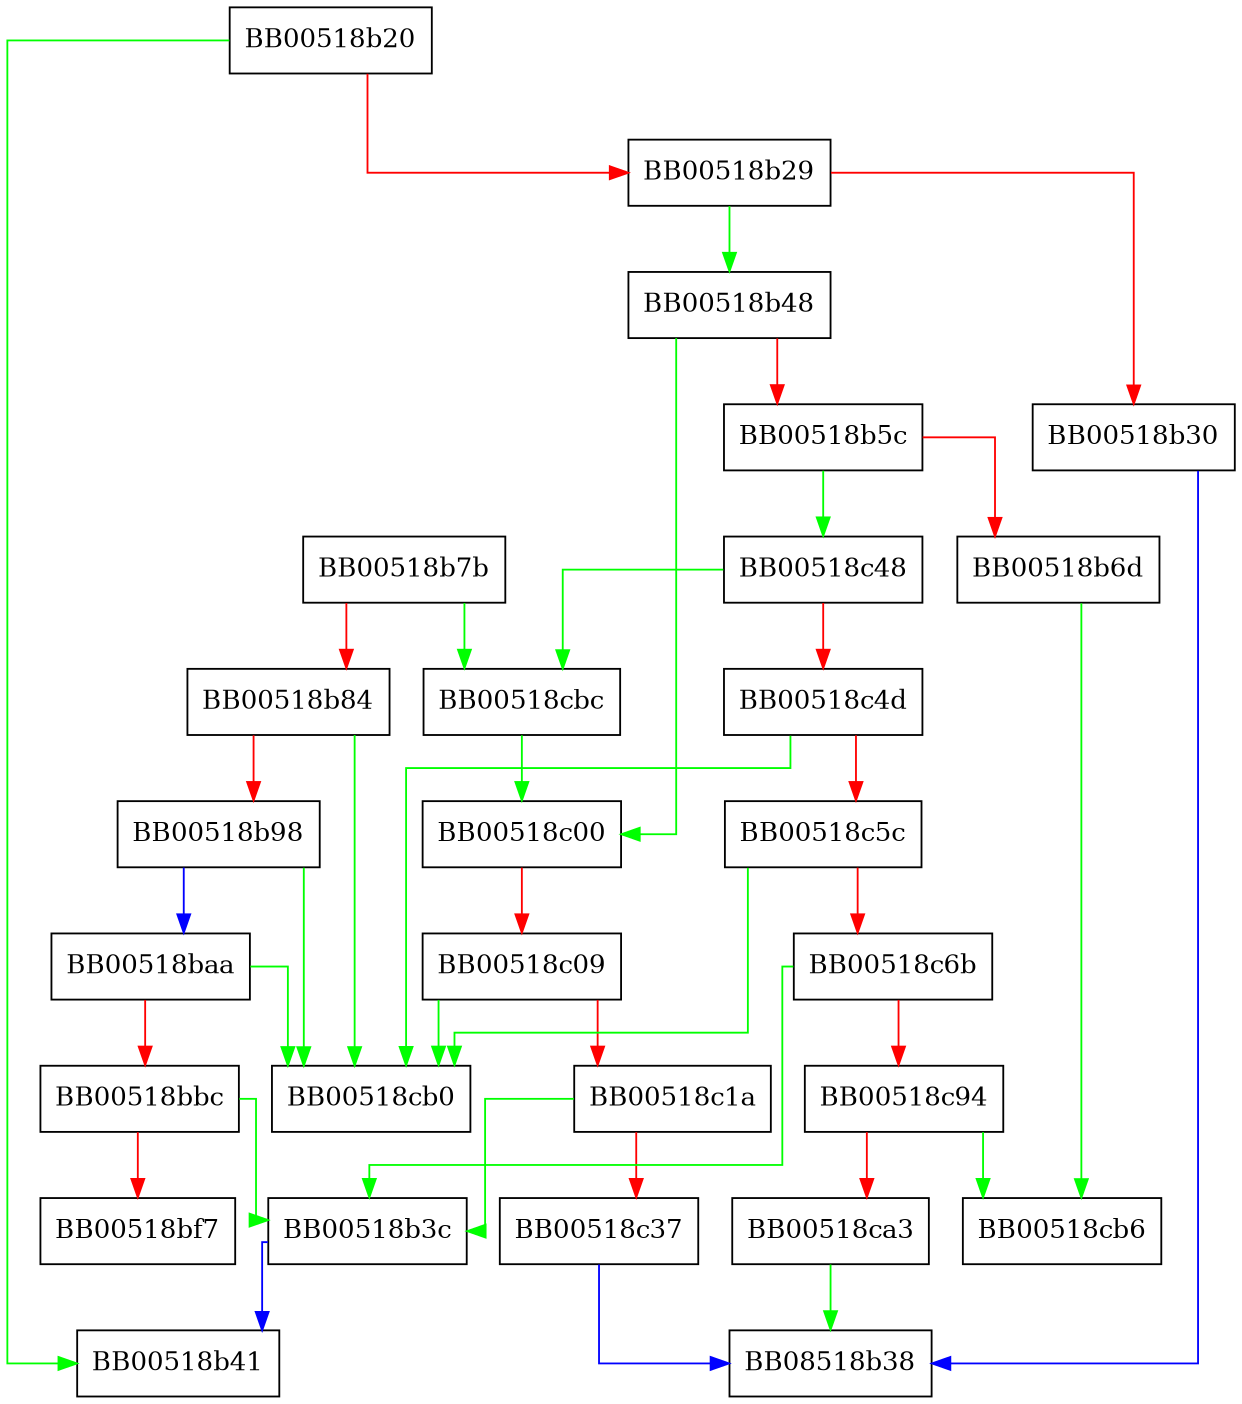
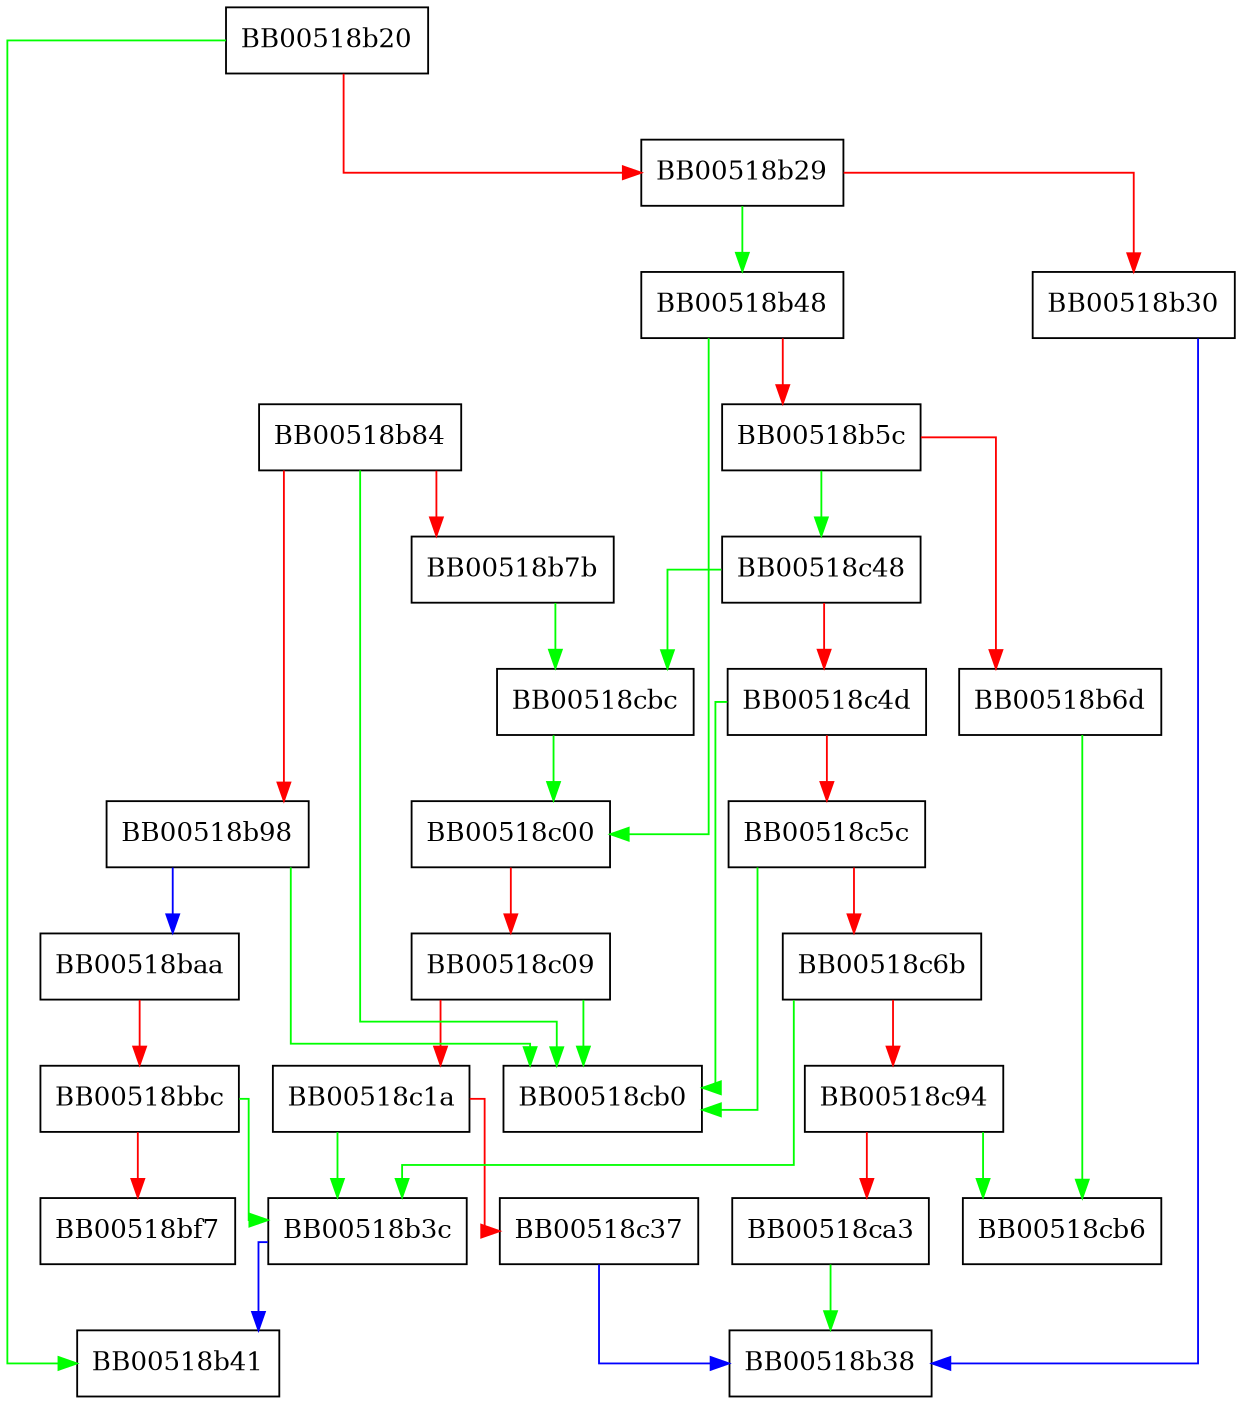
(346, 626) -> (436, 494)
(288, 988) -> none
(831, 1363) -> (831, 1363)
